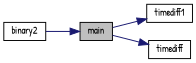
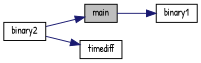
(170, 13) -> (177, 13)
(126, 39) -> (58, 39)
